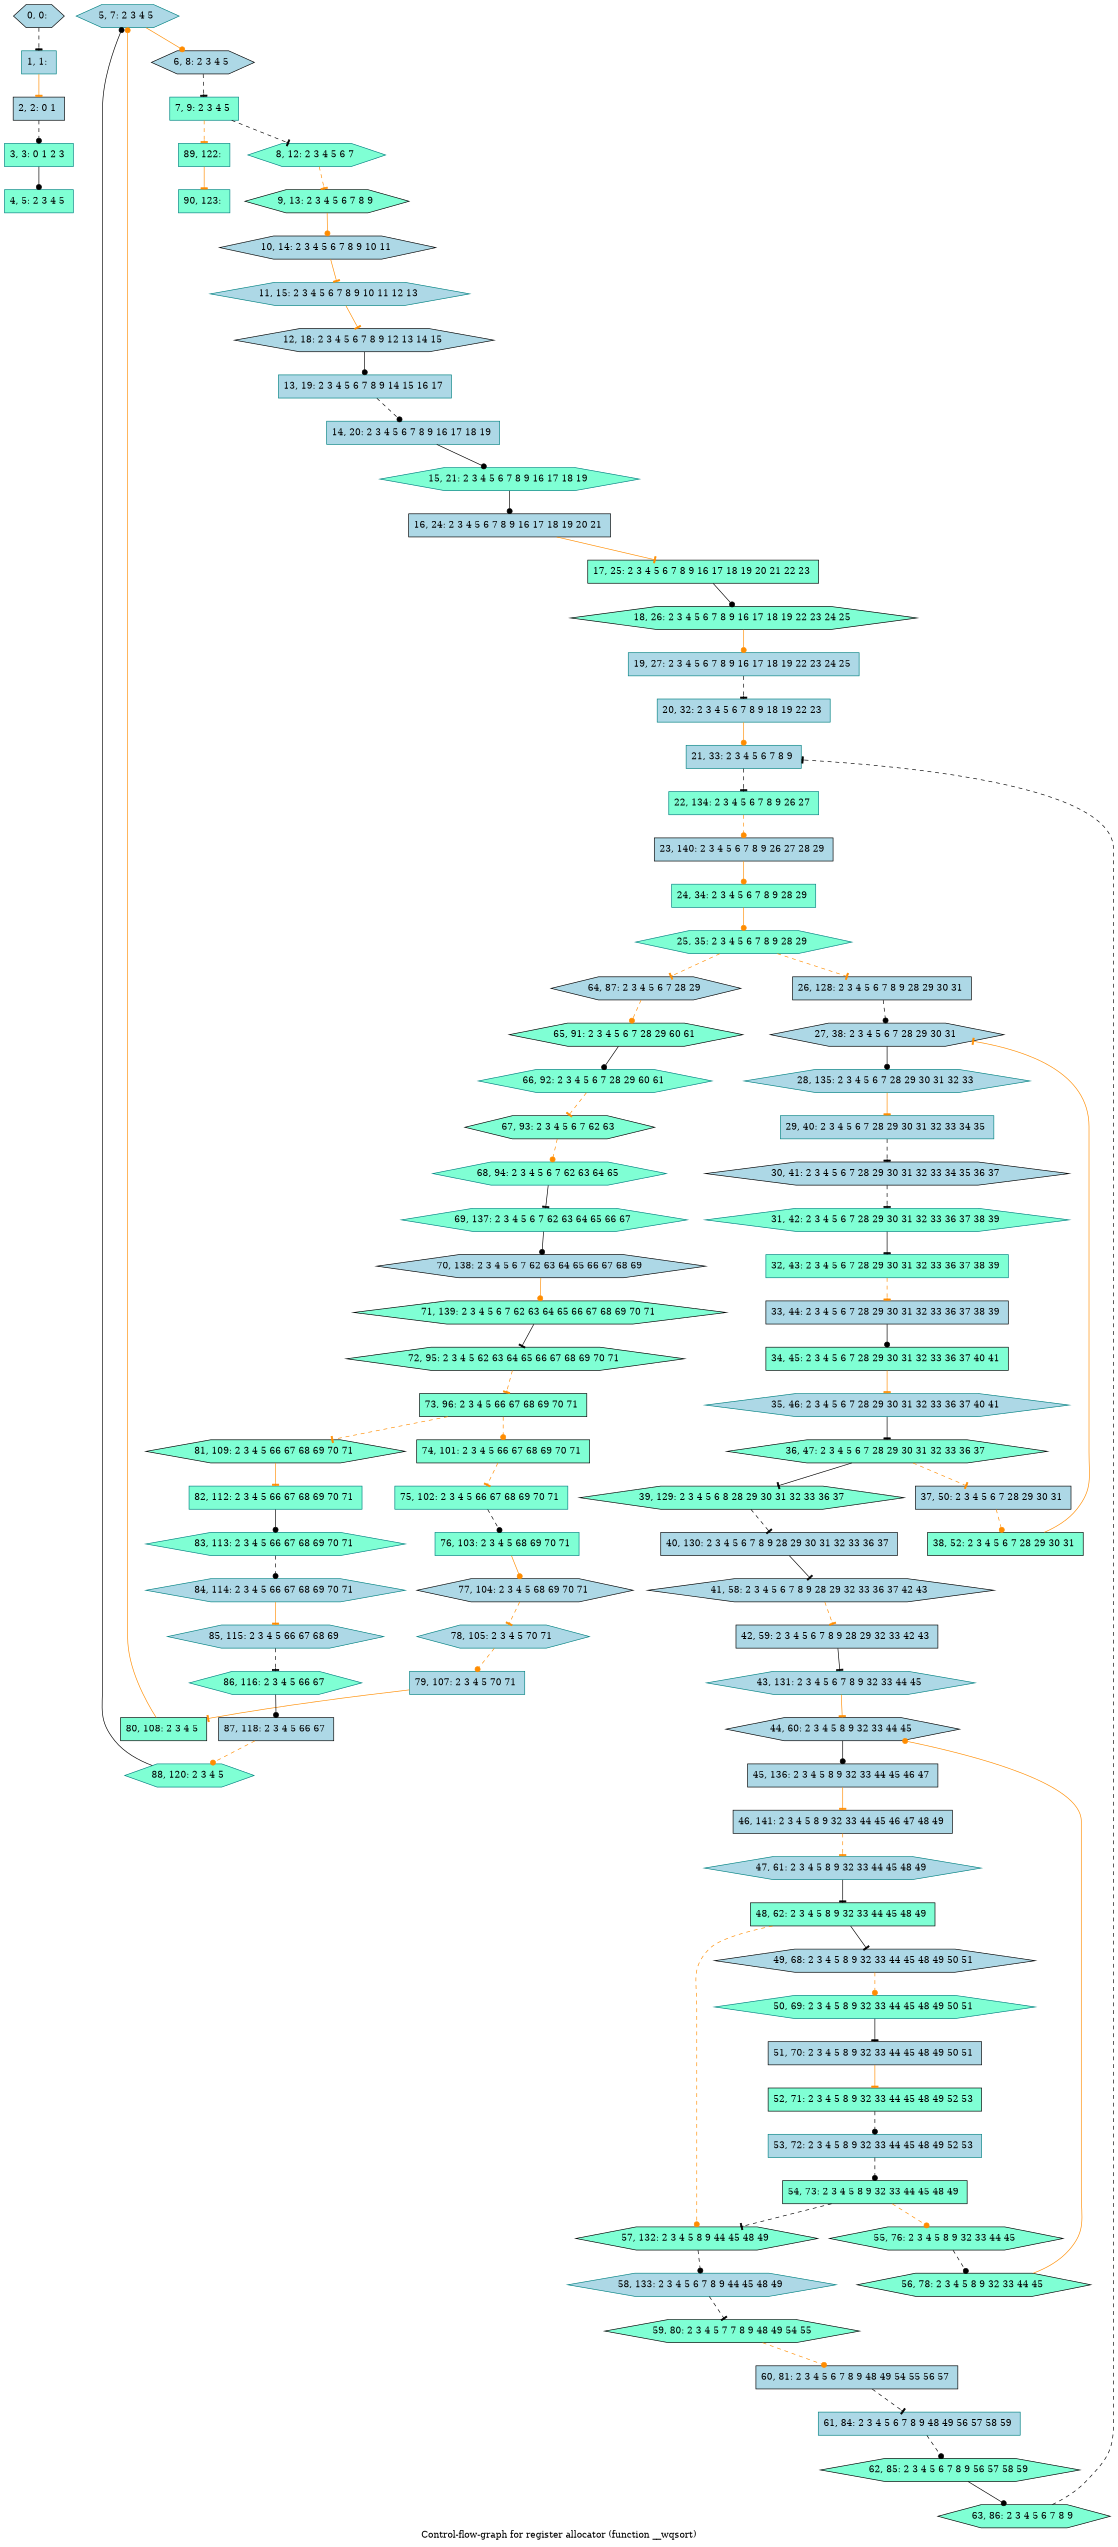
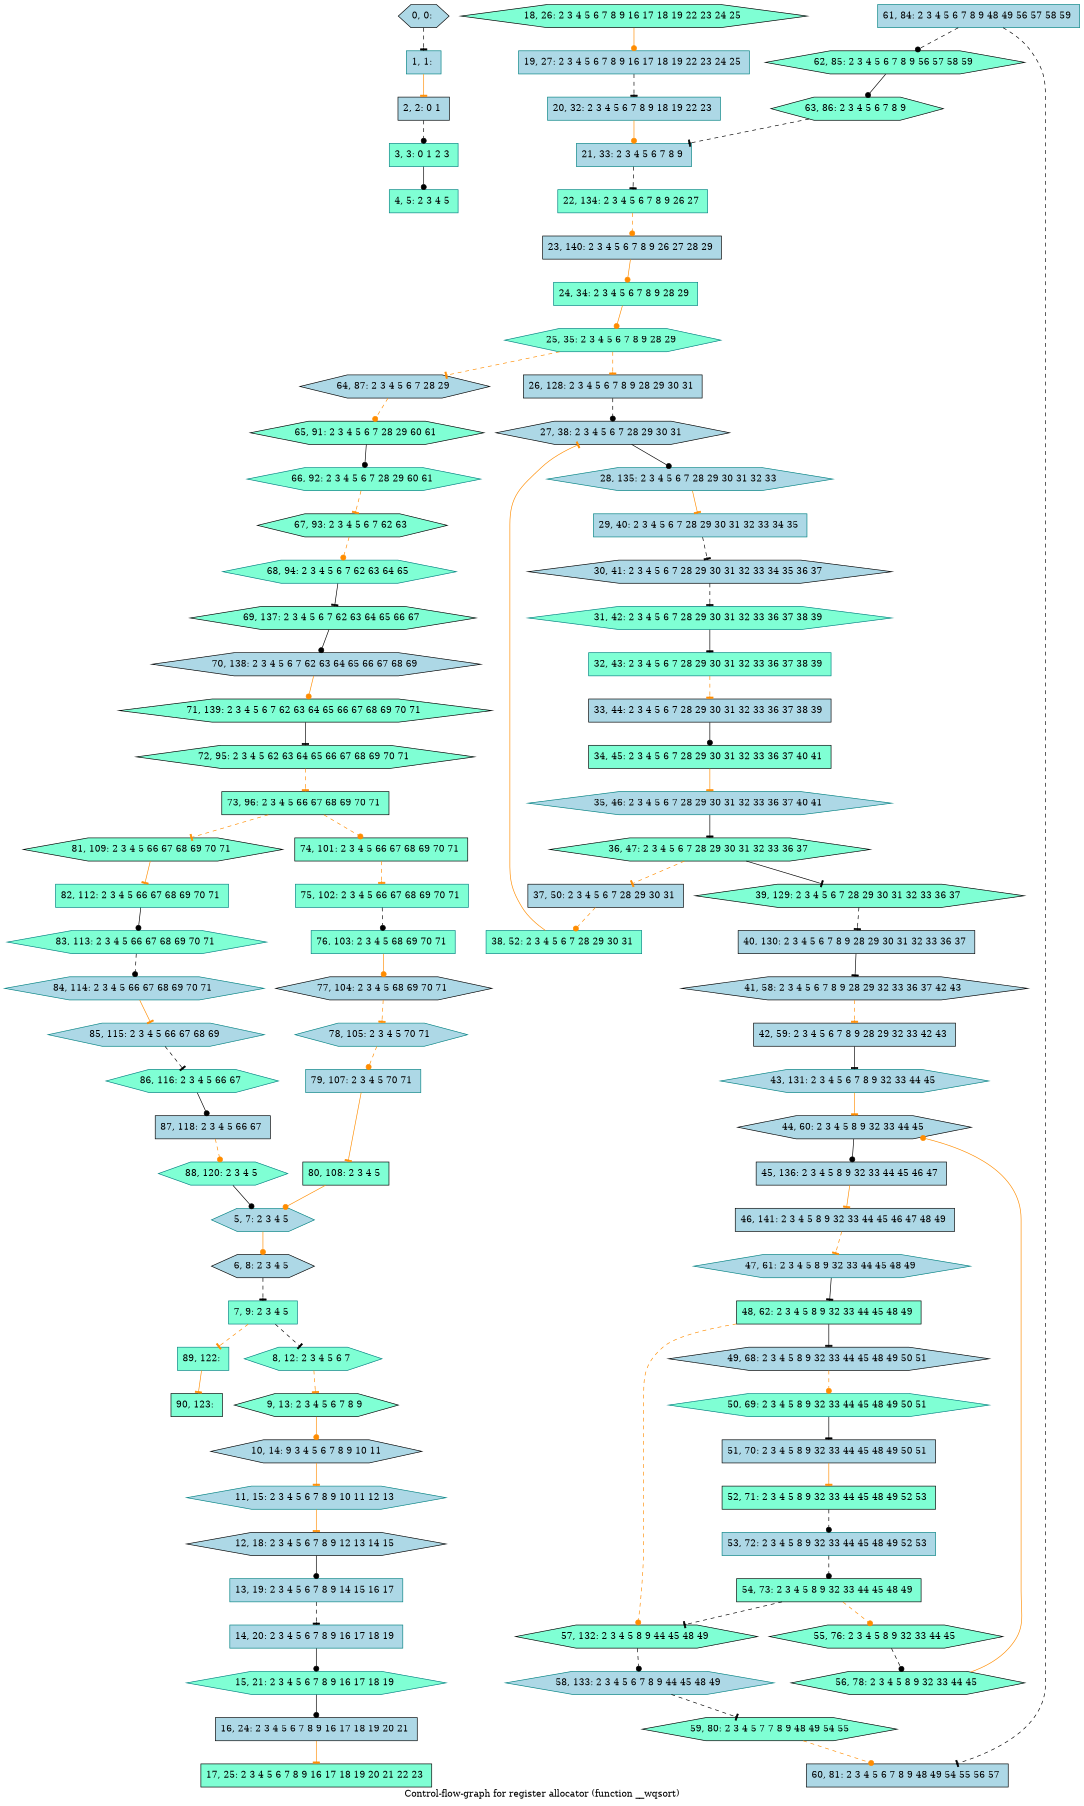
(204, 201) -> (197, 1405)
(328, 248) -> (316, 1451)
(387, 408) -> (316, 1612)
(722, 593) -> none
(544, 1220) -> (333, 618)
(742, 1498) -> (860, 896)
(1005, 1544) -> (564, 942)
(887, 2400) -> (1046, 910)
